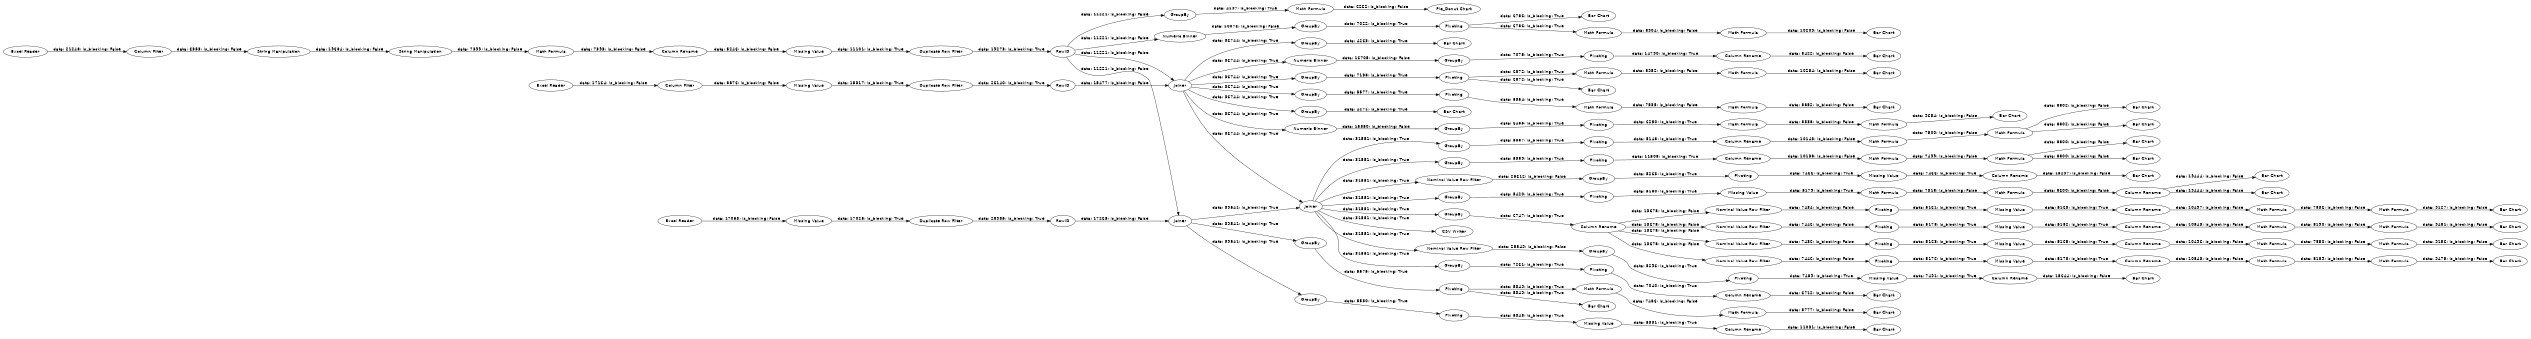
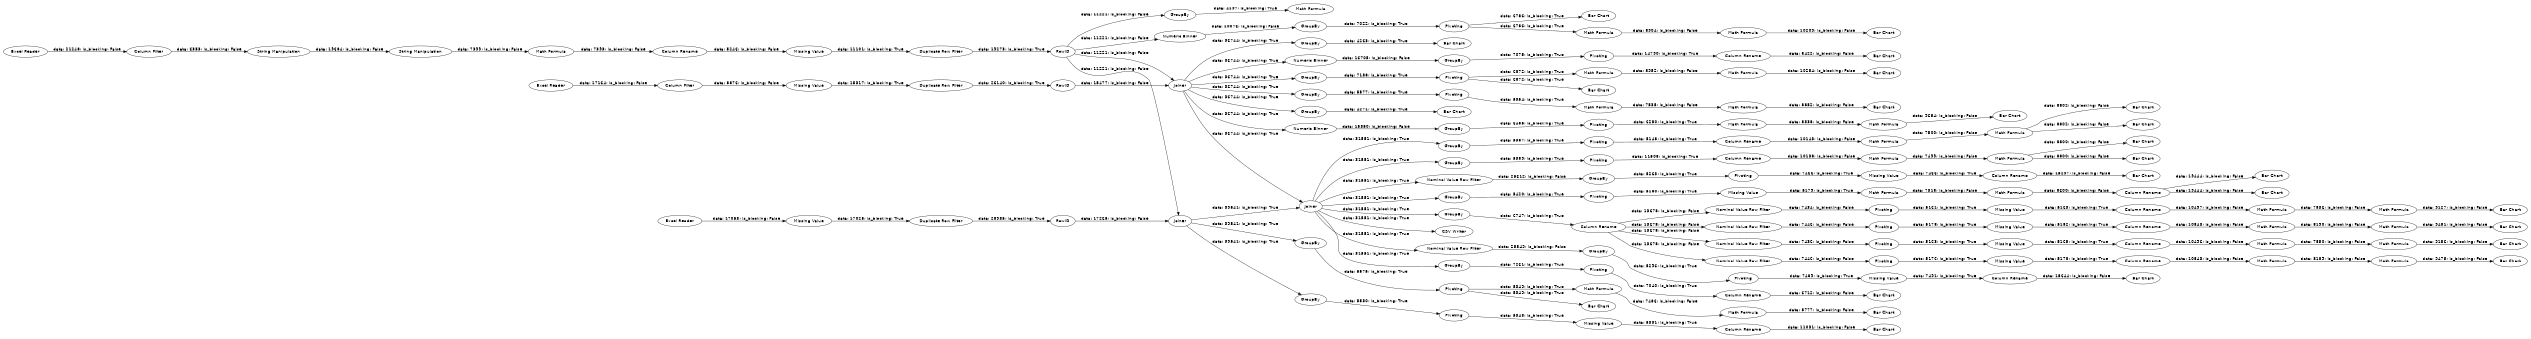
(1454, 9) -> none
